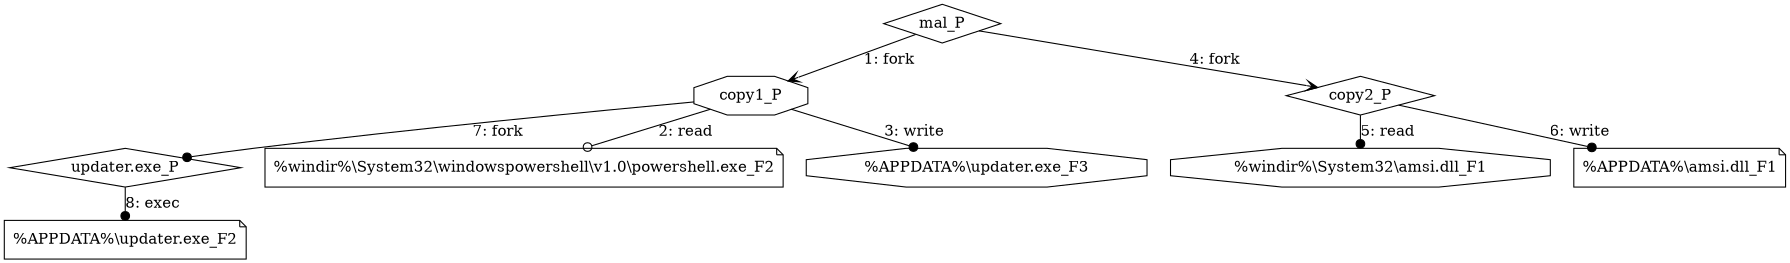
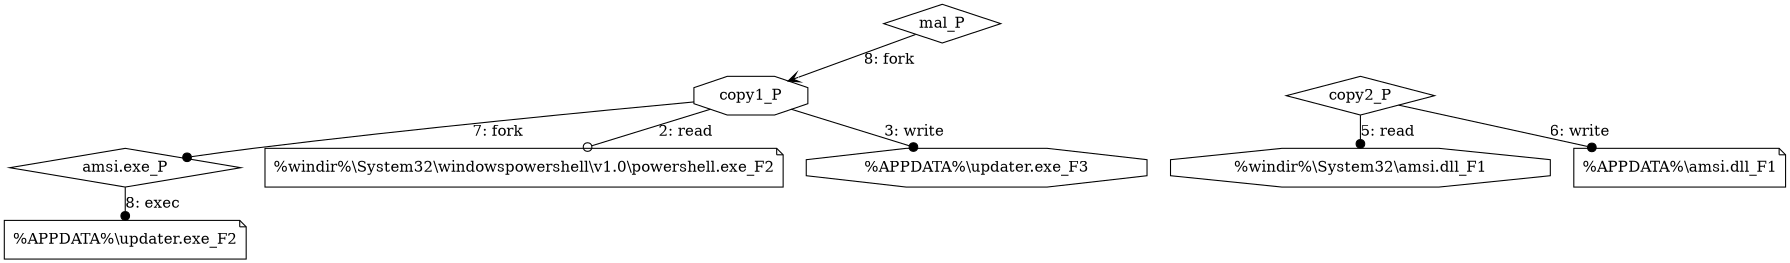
(1143, 58) -> none
(889, 60) -> (889, 60)
(125, 168) -> (125, 168)
